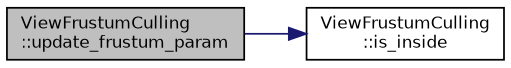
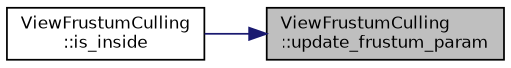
(267, 34) -> (227, 34)
